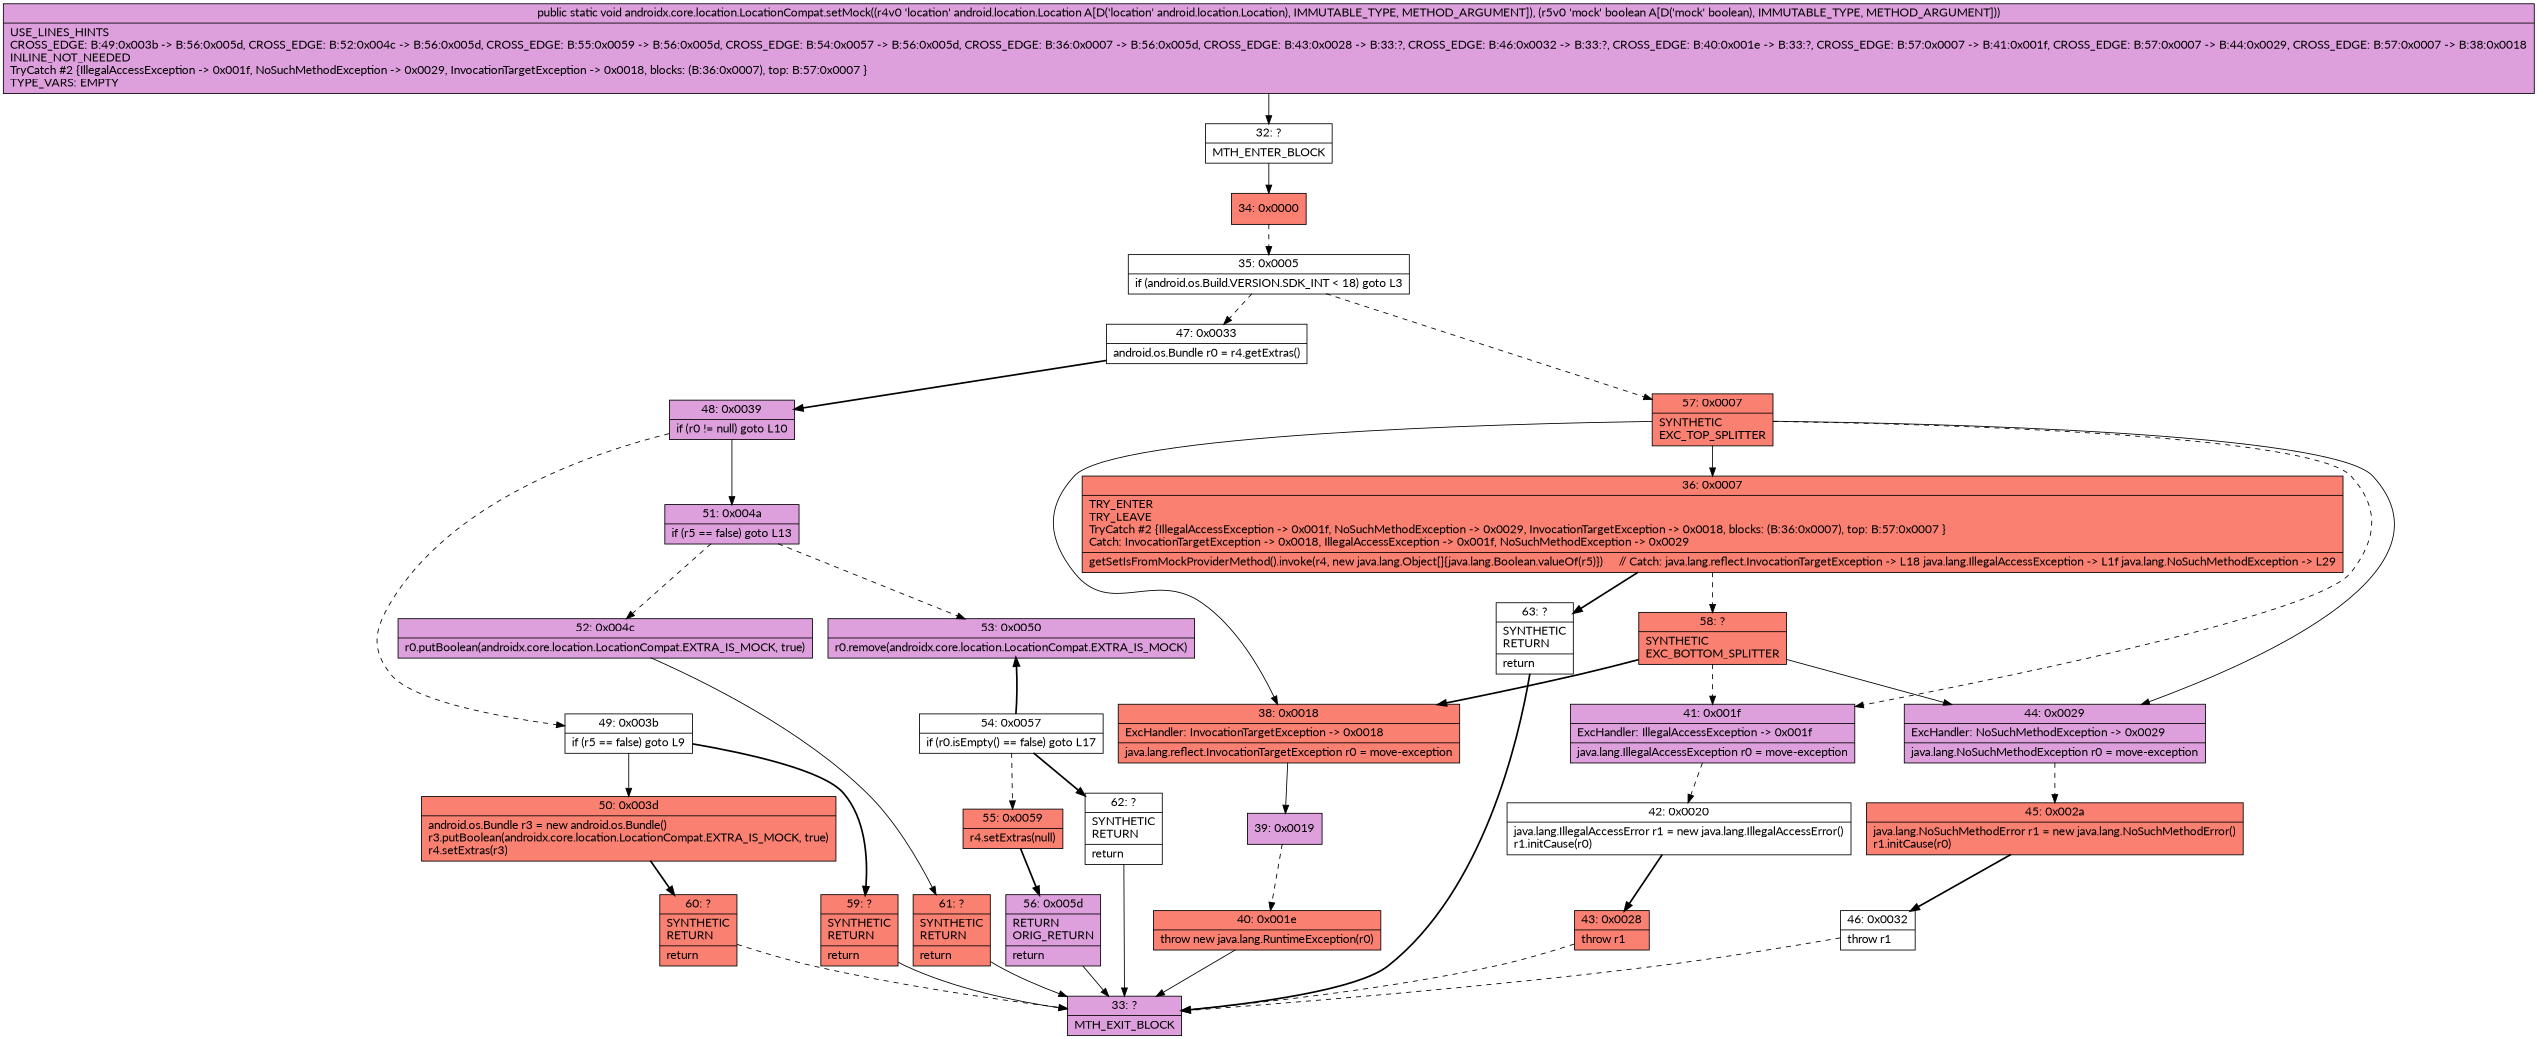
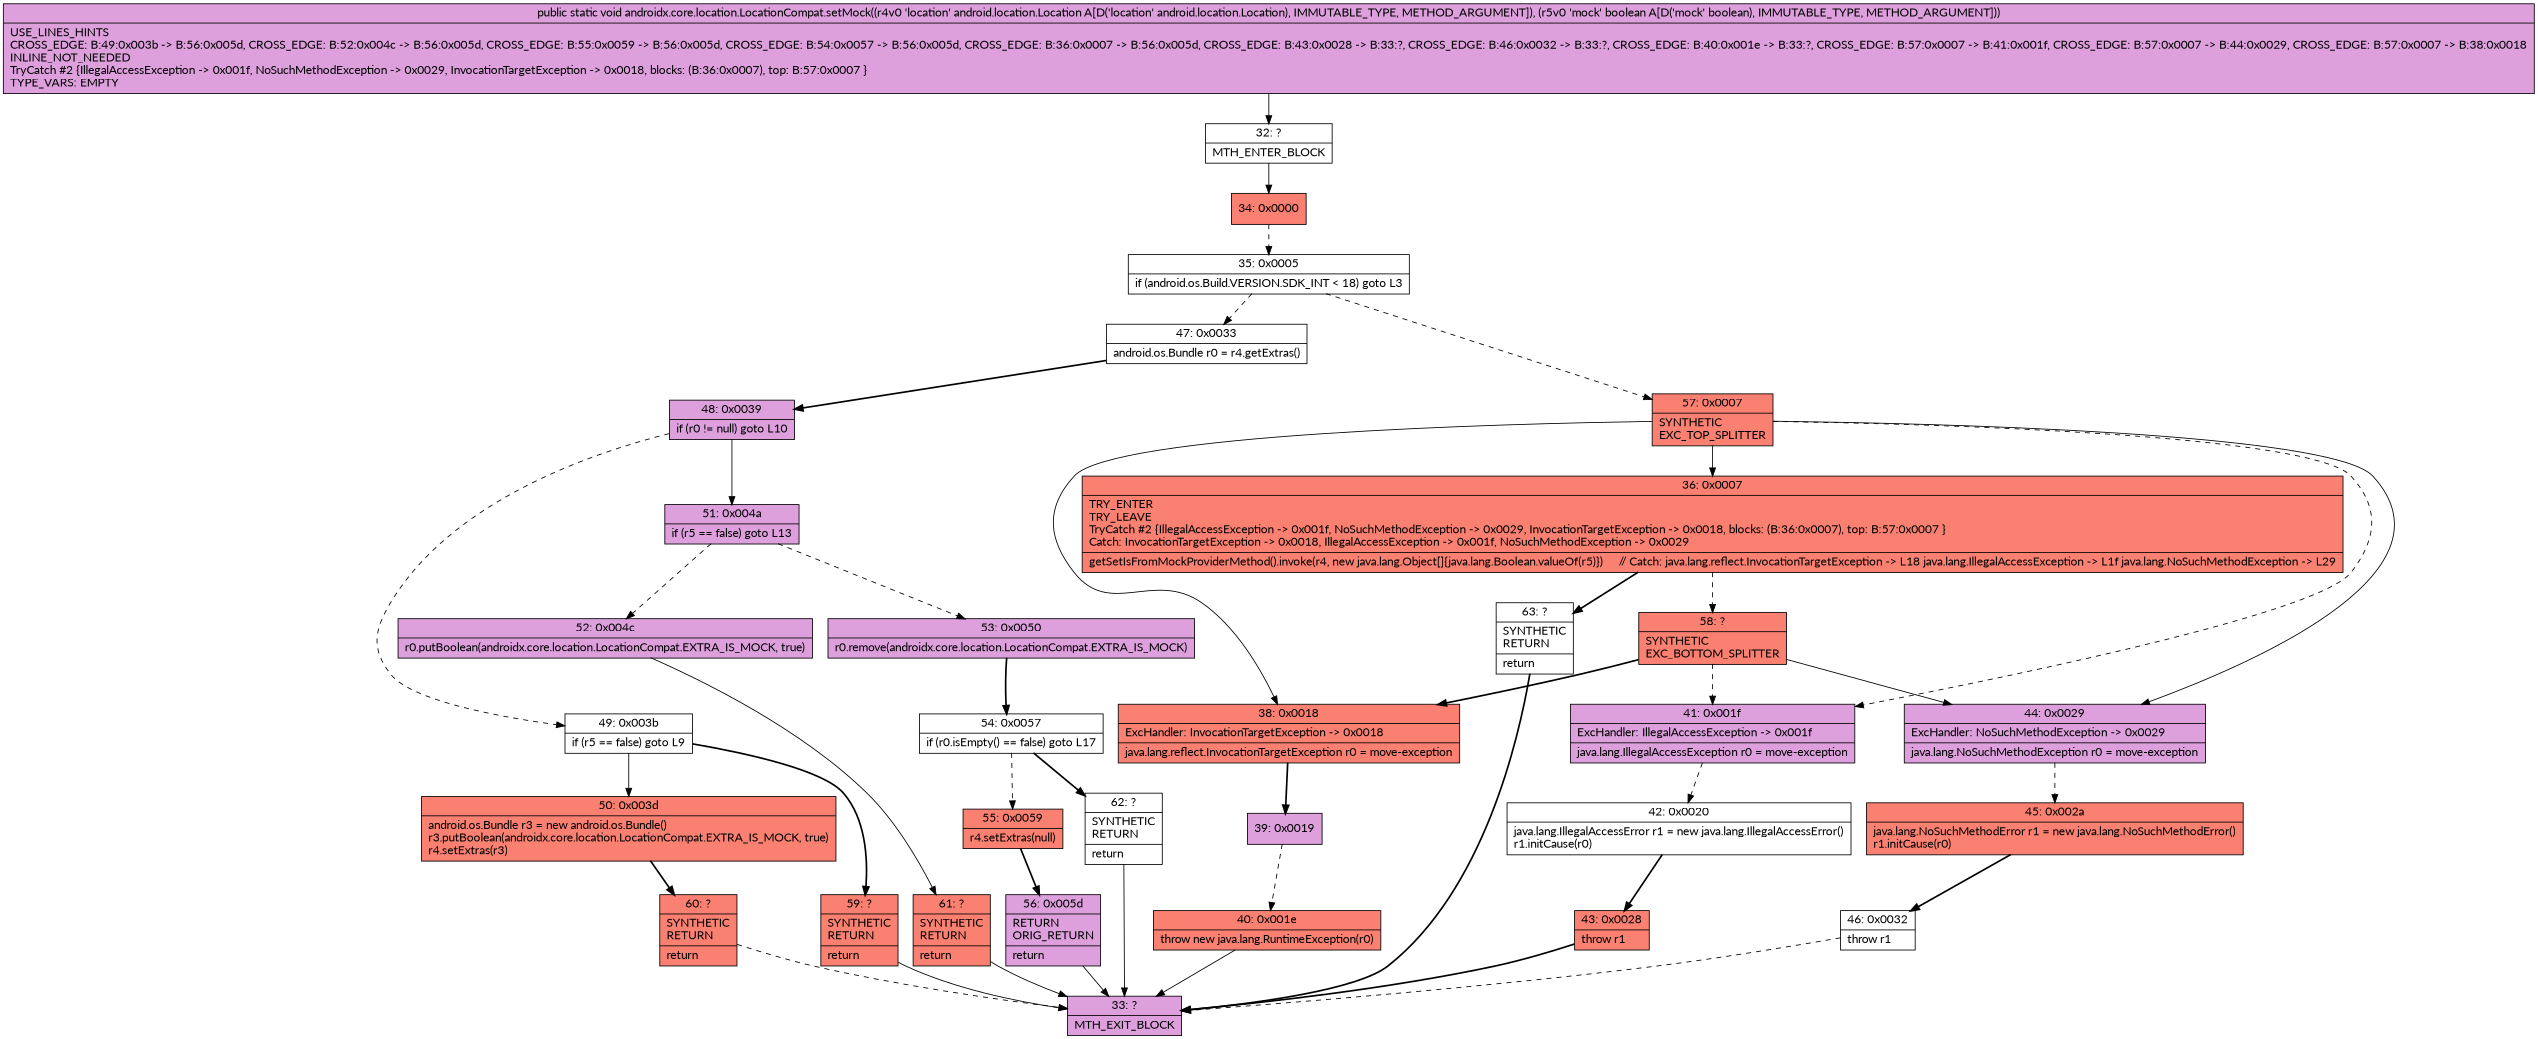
(1017, 690) -> (1006, 682)
(1287, 784) -> (1287, 784)
(1384, 986) -> (1384, 986)
